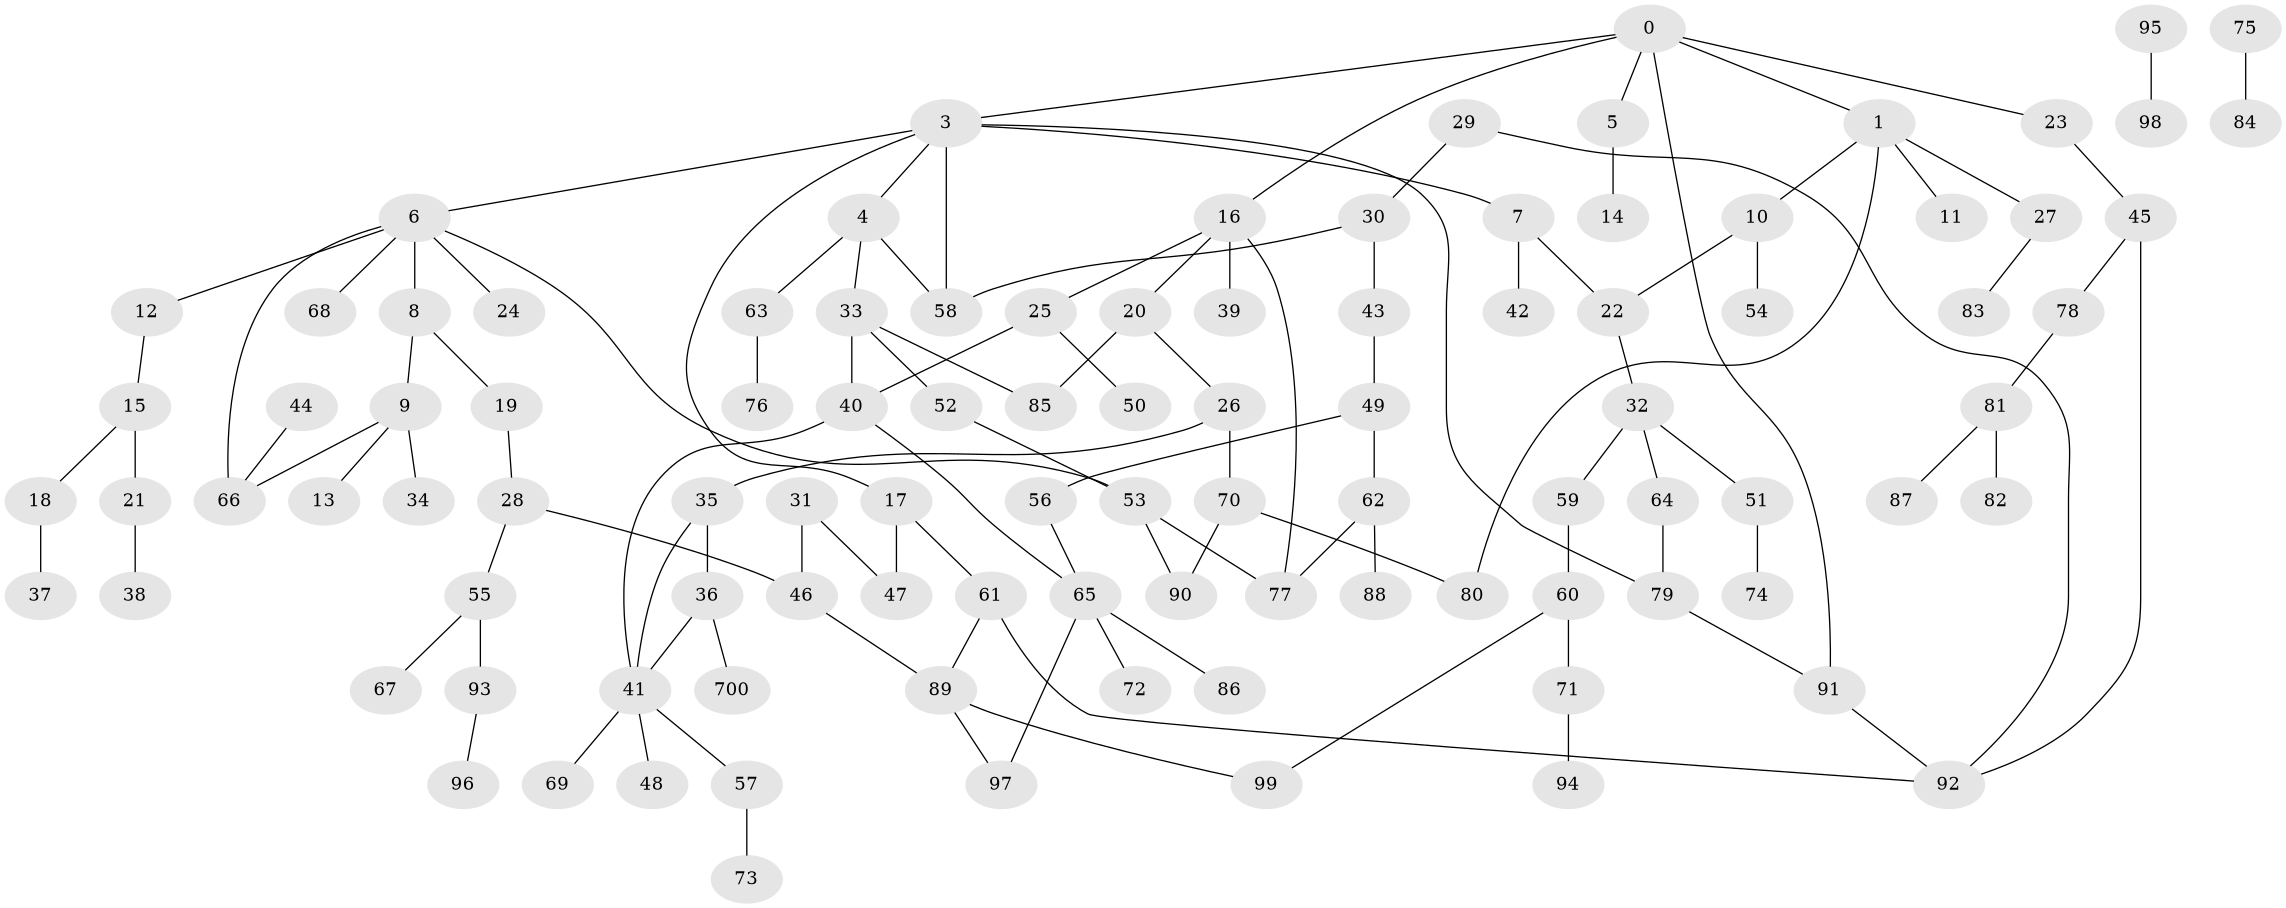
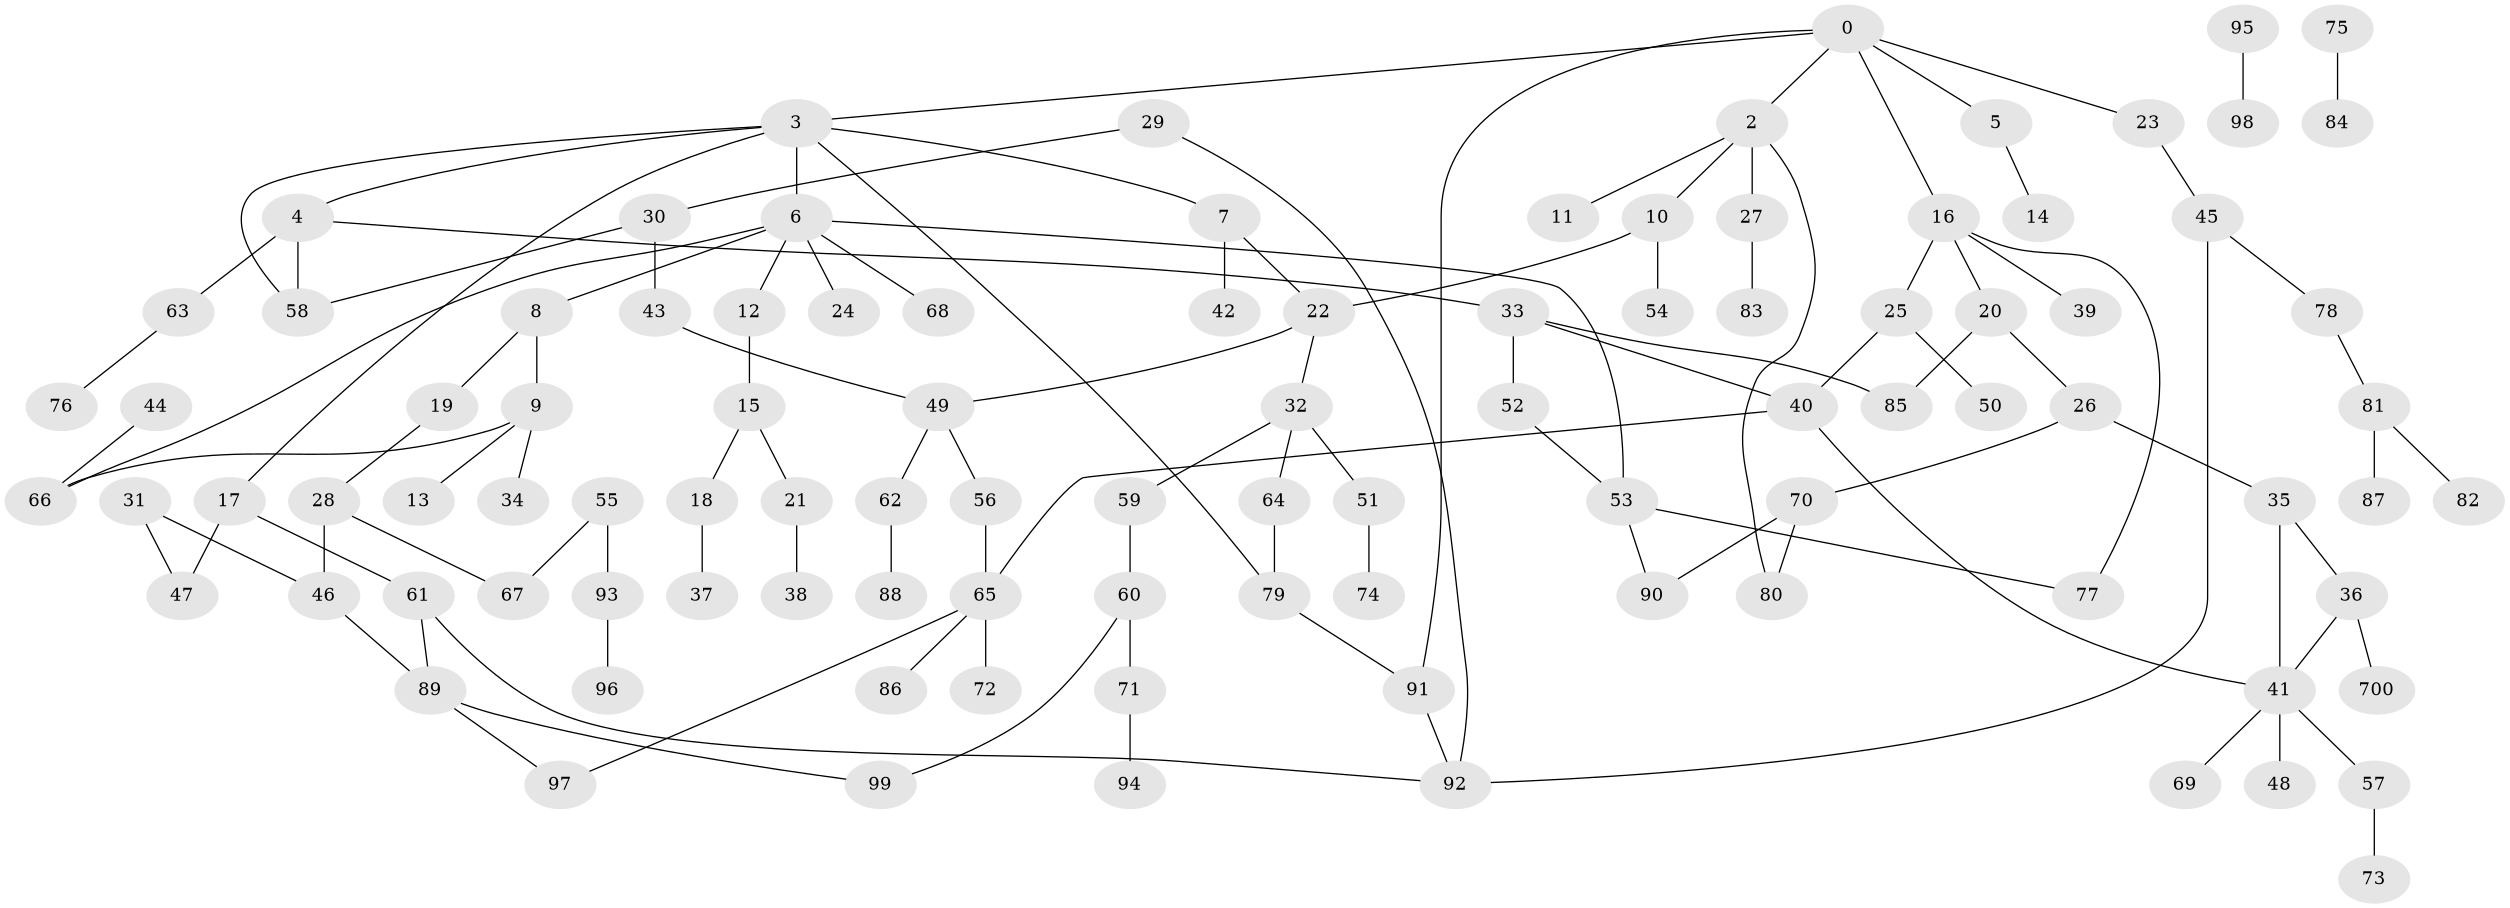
(1880, 123) -> (1752, 123)
none -> (1135, 373)
(497, 548) -> (419, 549)
(1328, 549) -> none
